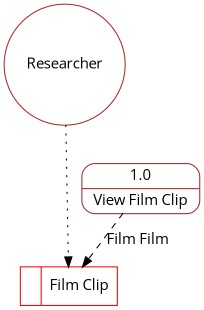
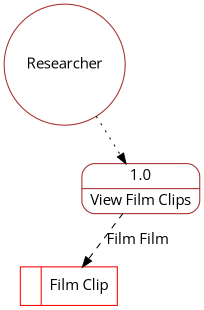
(67, 191) -> (108, 136)
(141, 201) -> (141, 201)
